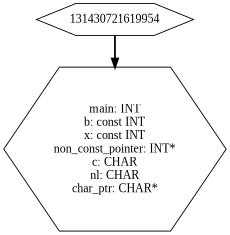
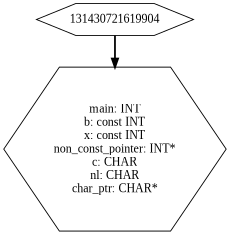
(115, 19) -> (115, 19)
